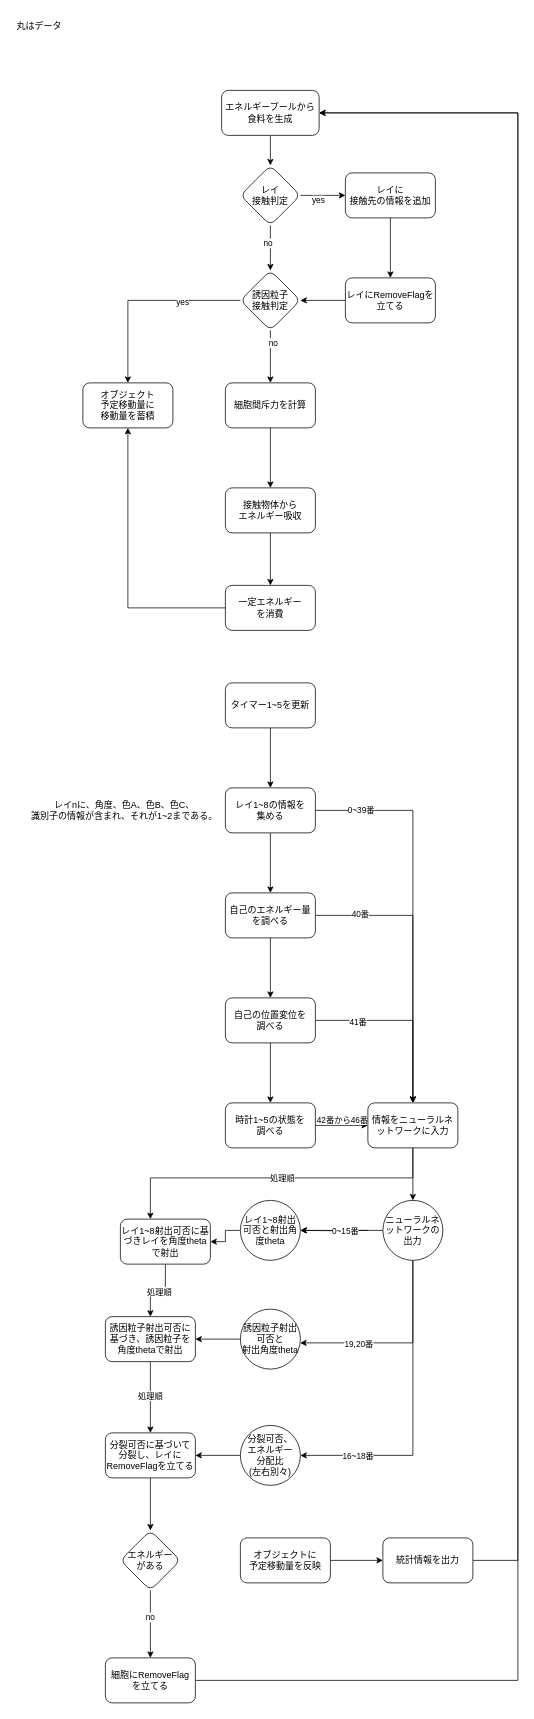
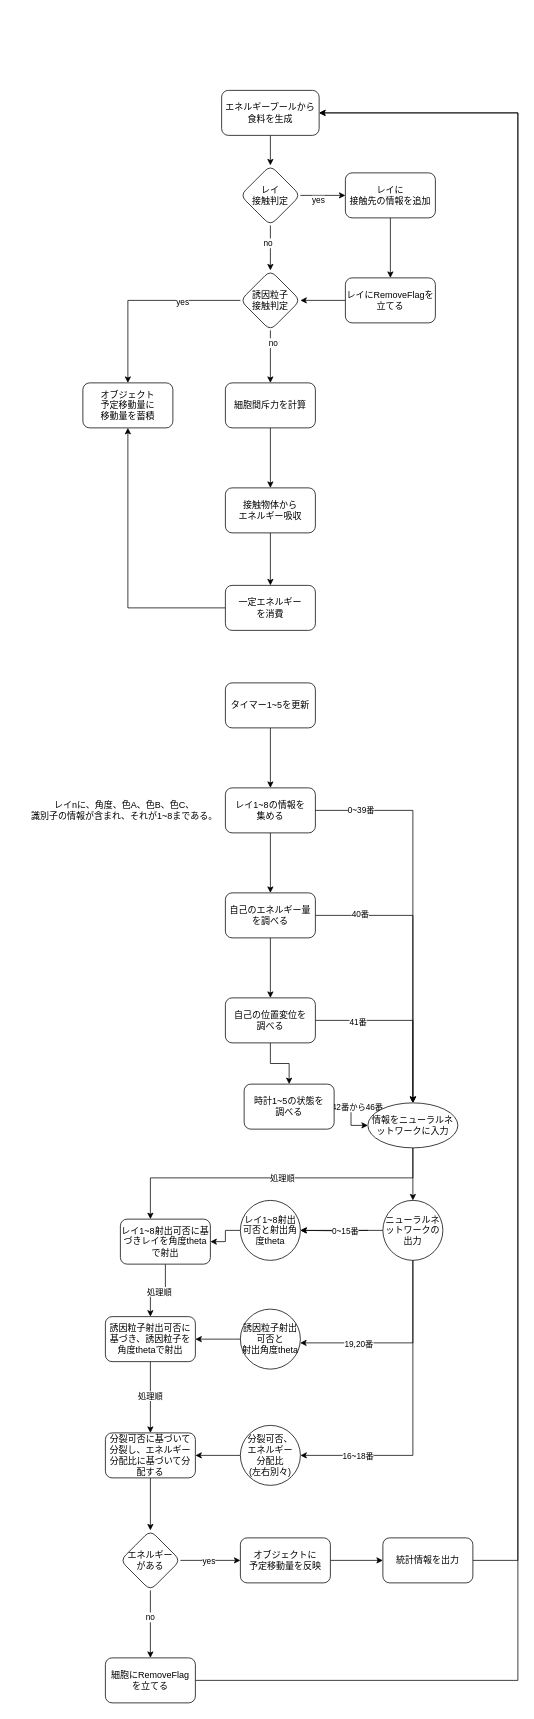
(83, 60) -> none
(125, 810) -> (125, 810)
(270, 1125) -> (289, 1107)
(413, 1125) -> (413, 1125)
(150, 1455) -> (150, 1455)
none -> (207, 1560)
